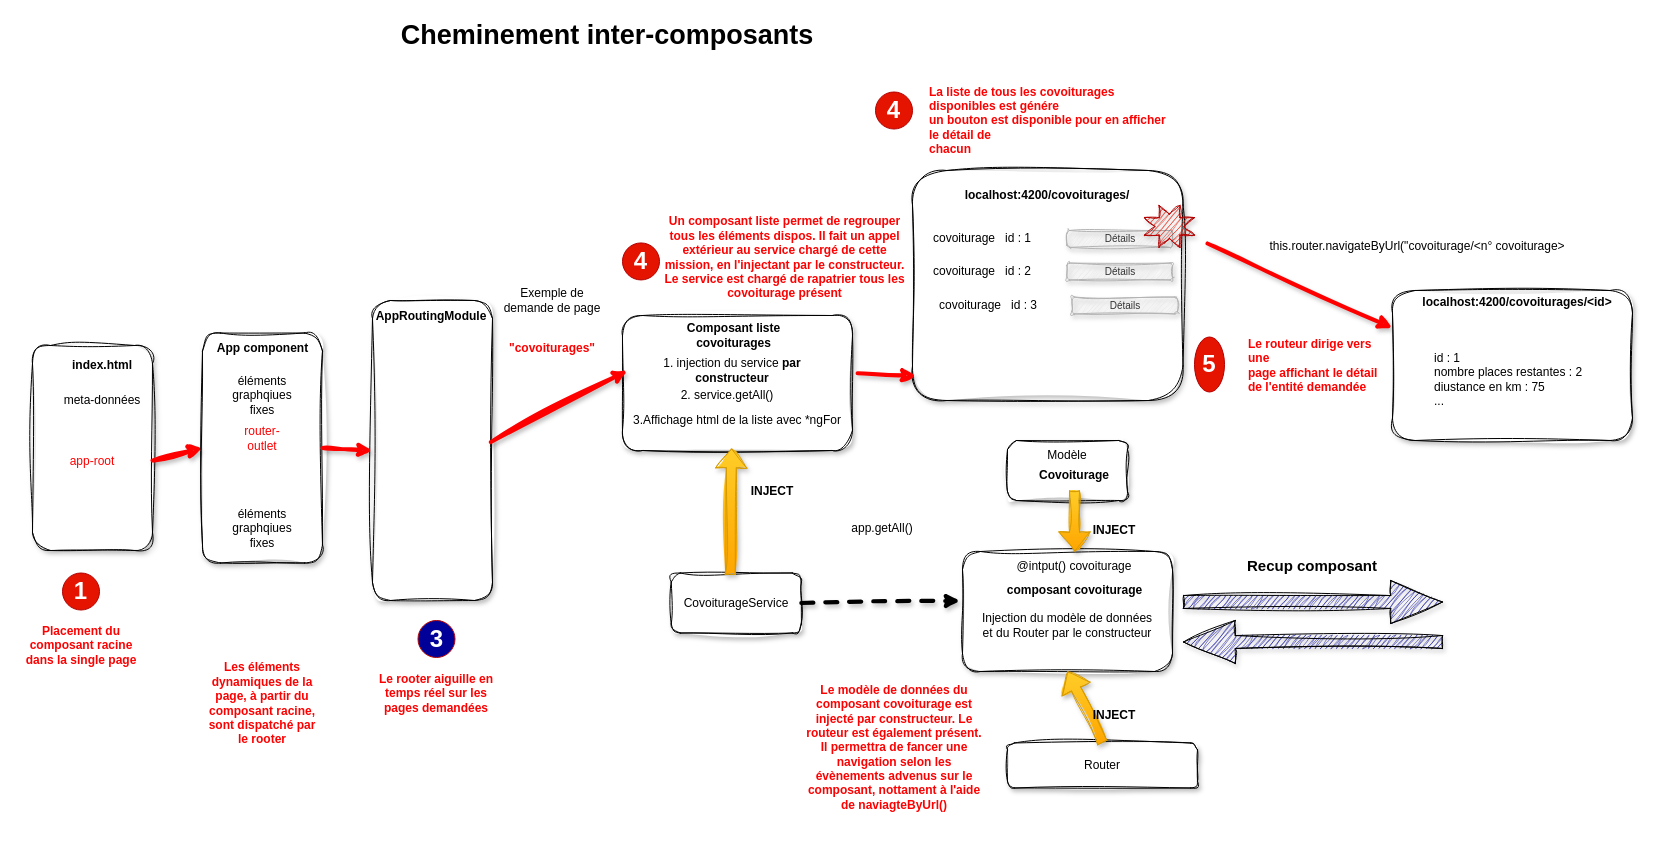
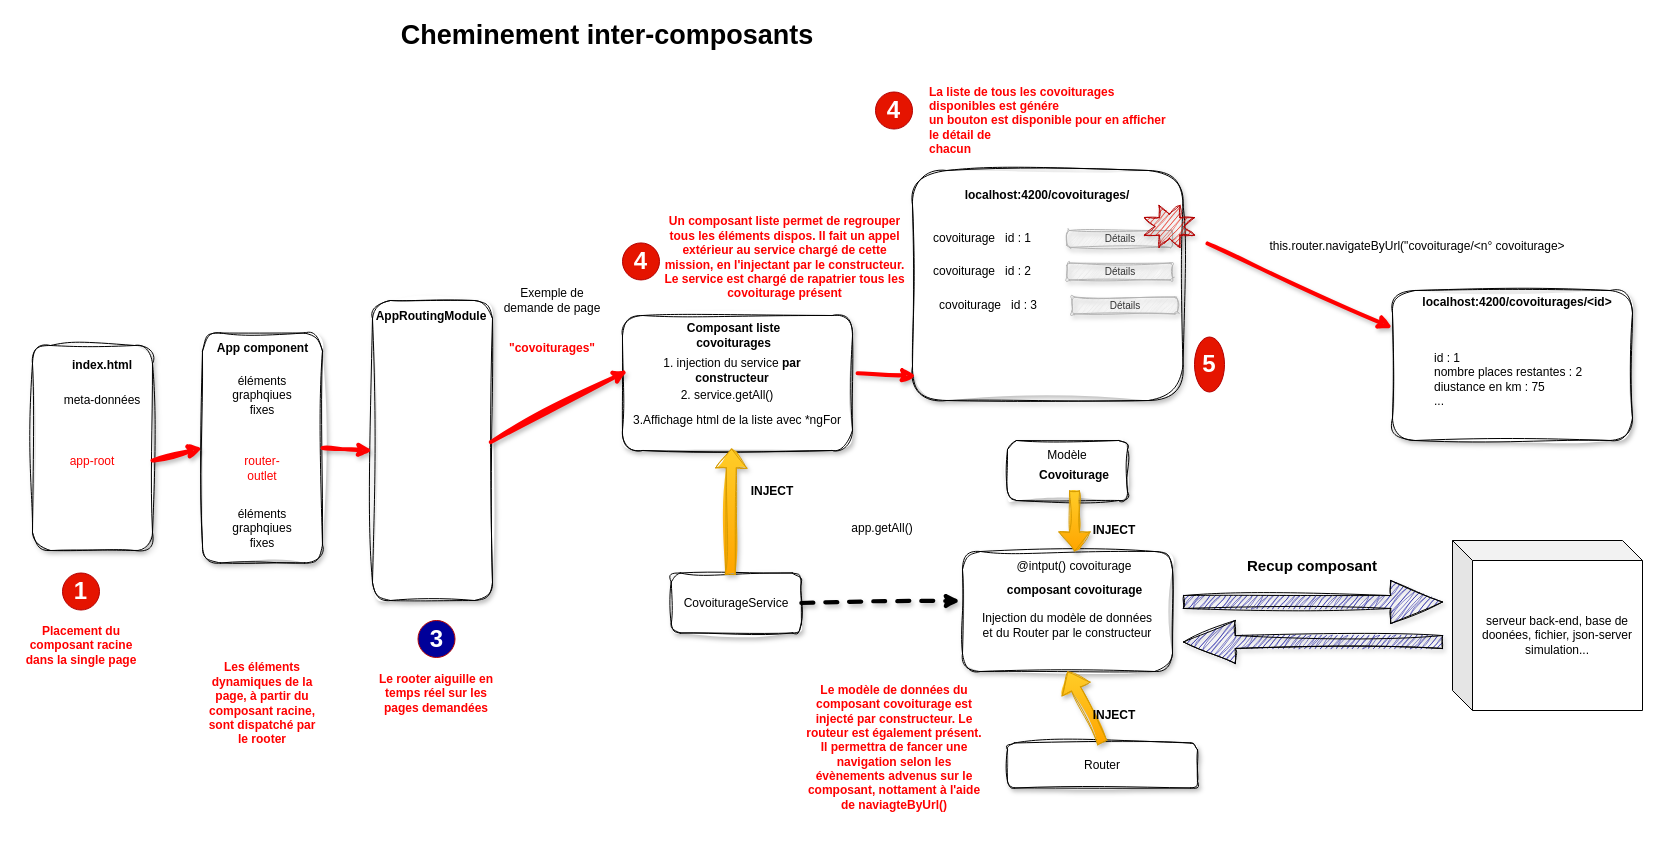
(1315, 366) -> none
(263, 438) -> (263, 468)
none -> (1548, 626)
